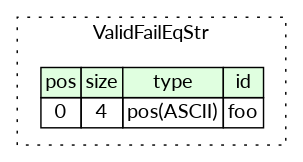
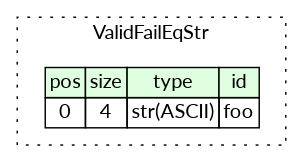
(173, 112) -> (173, 112)
